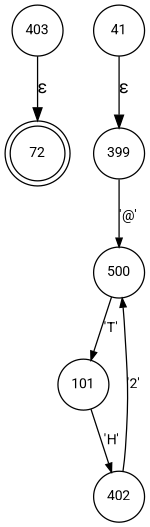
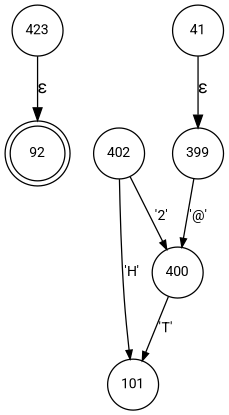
(38, 31) -> (38, 31)
(38, 153) -> (38, 153)
(119, 273) -> (178, 273)
(100, 436) -> (122, 265)
